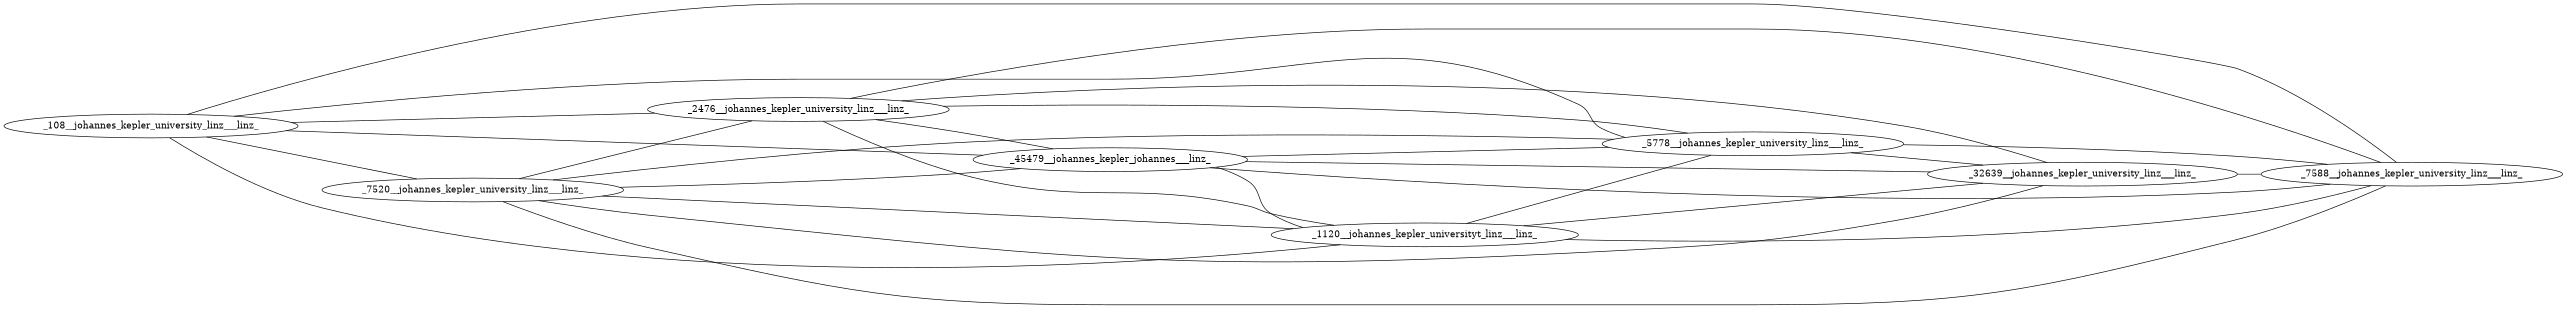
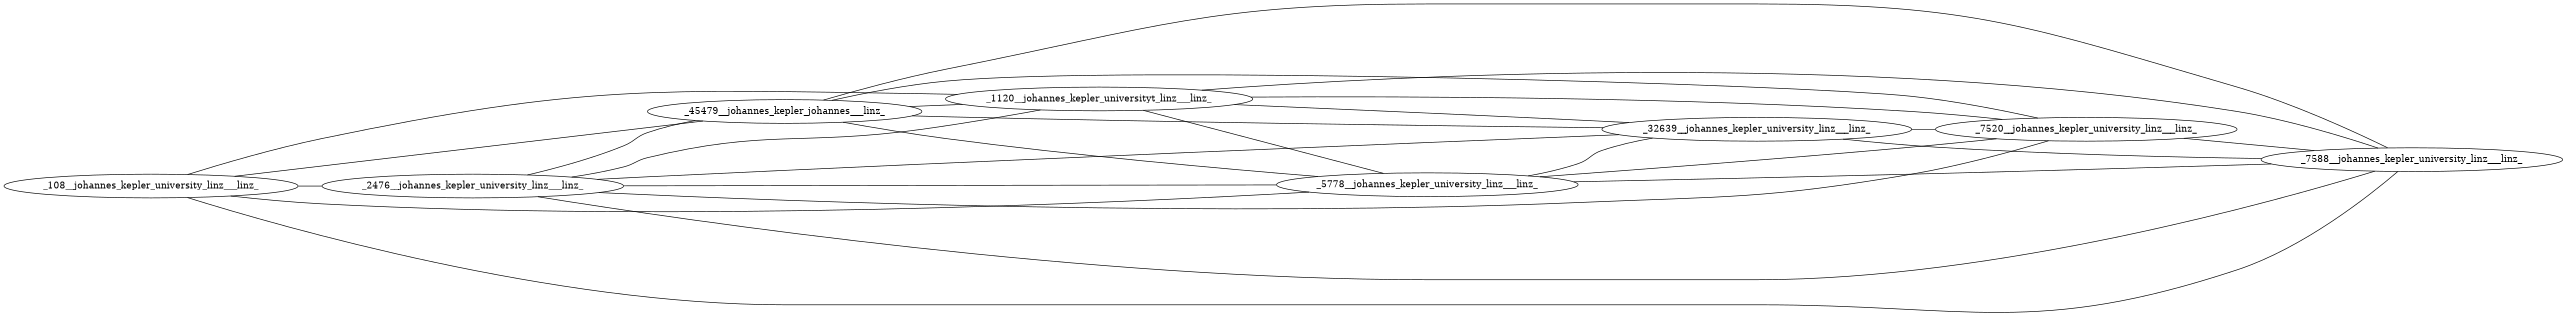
(312, 158) -> none
